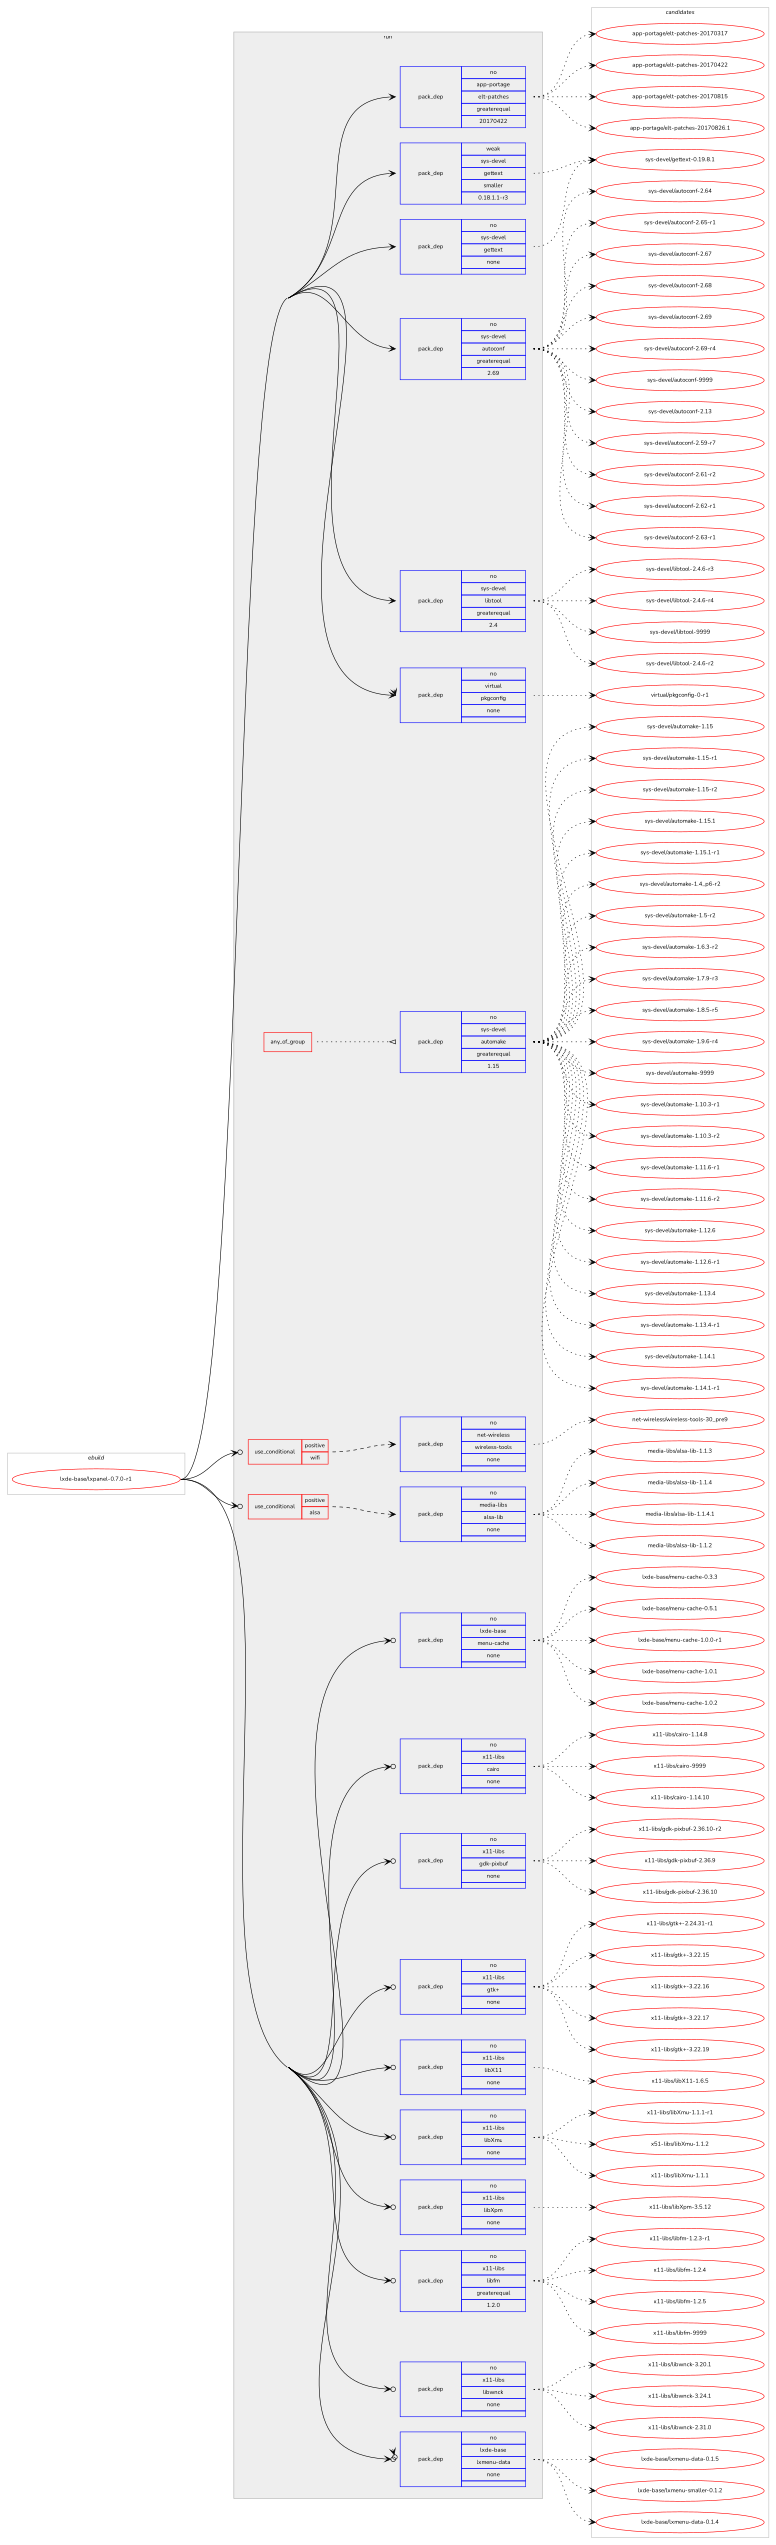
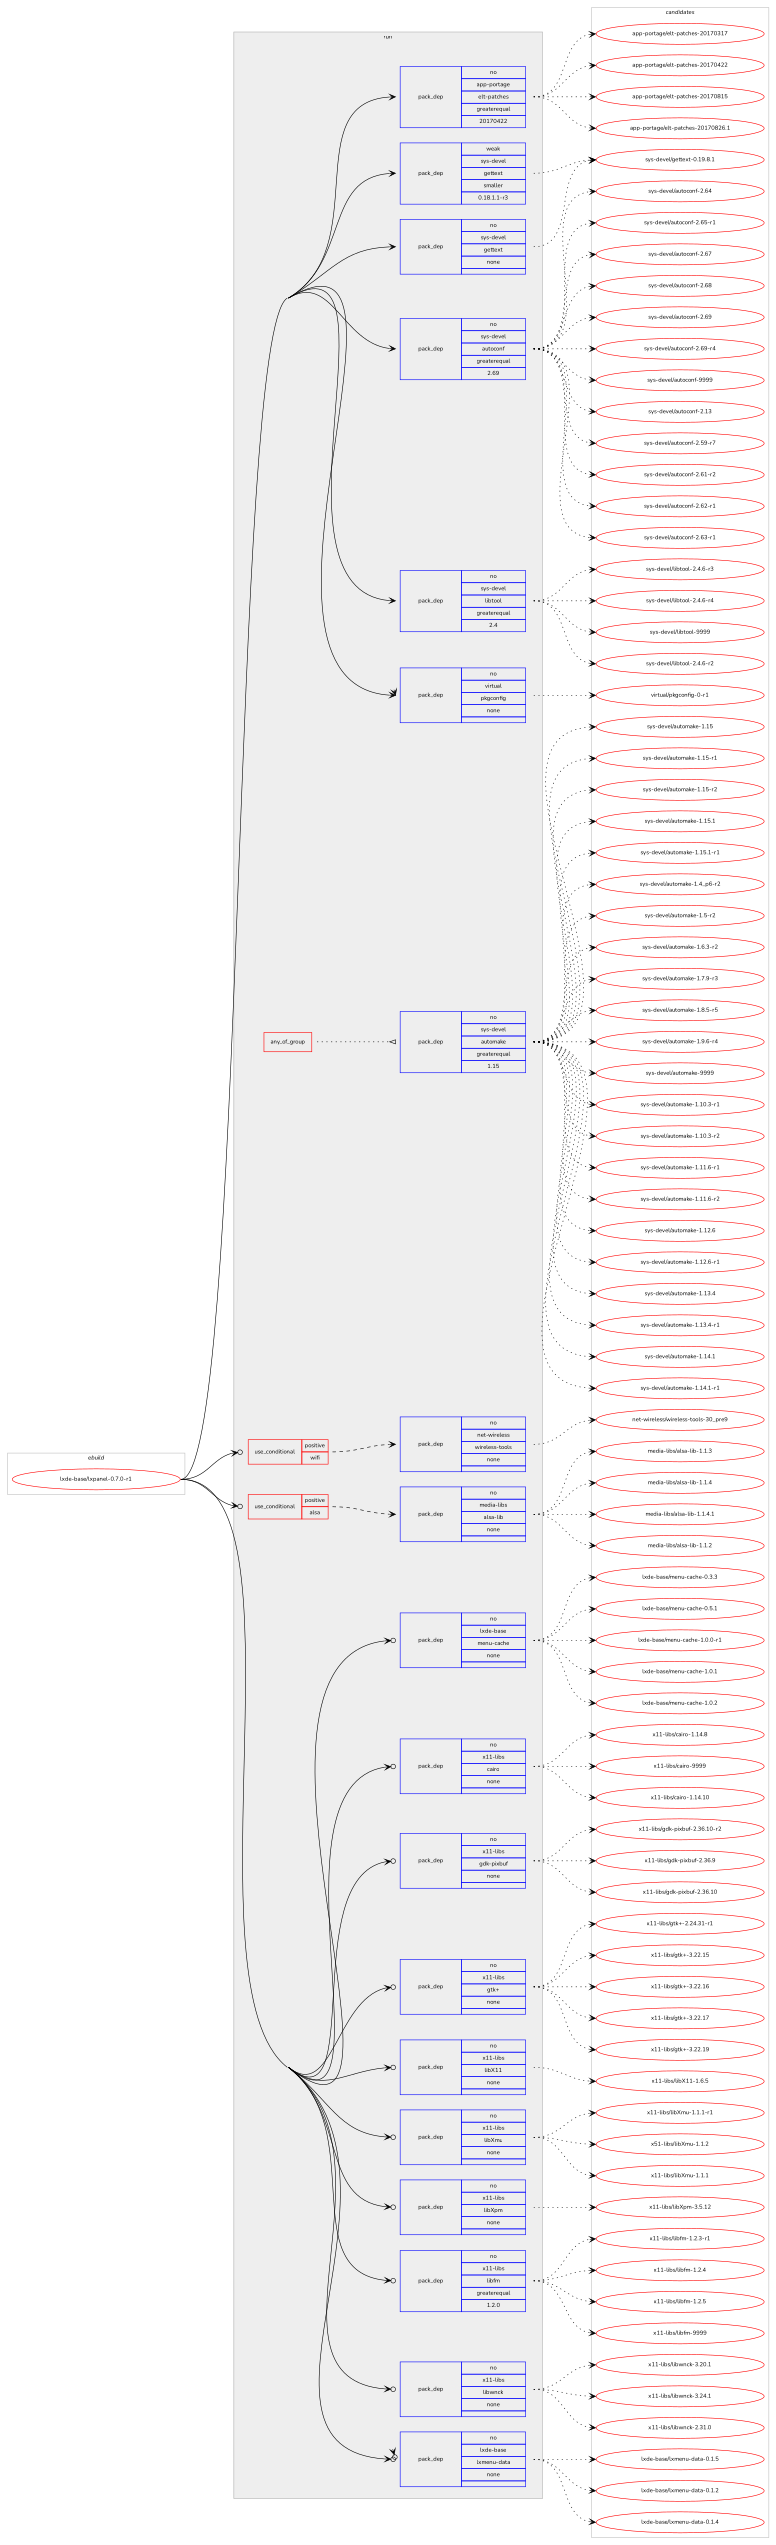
(680, 2491) -> (680, 2491)
